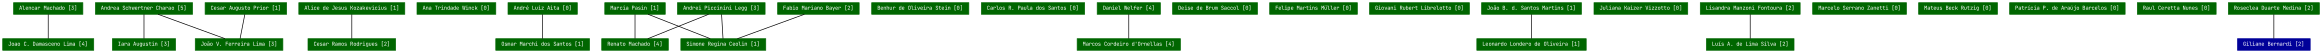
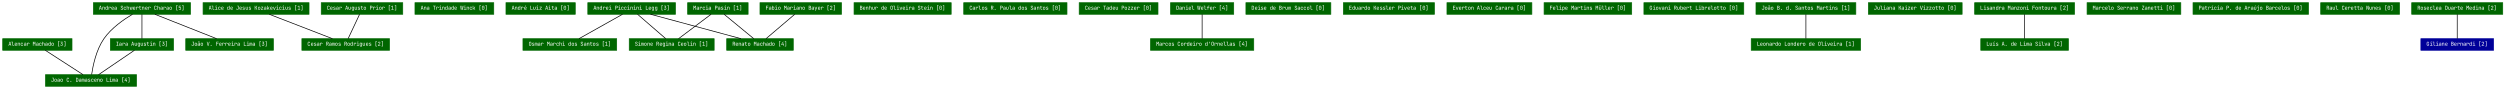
none -> (1119, 8)
none -> (1389, 8)
none -> (1489, 8)
(1958, 8) -> none
(242, 26) -> (354, 26)
(543, 26) -> (601, 26)
(771, 26) -> (780, 26)
none -> (104, 39)
none -> (116, 62)
